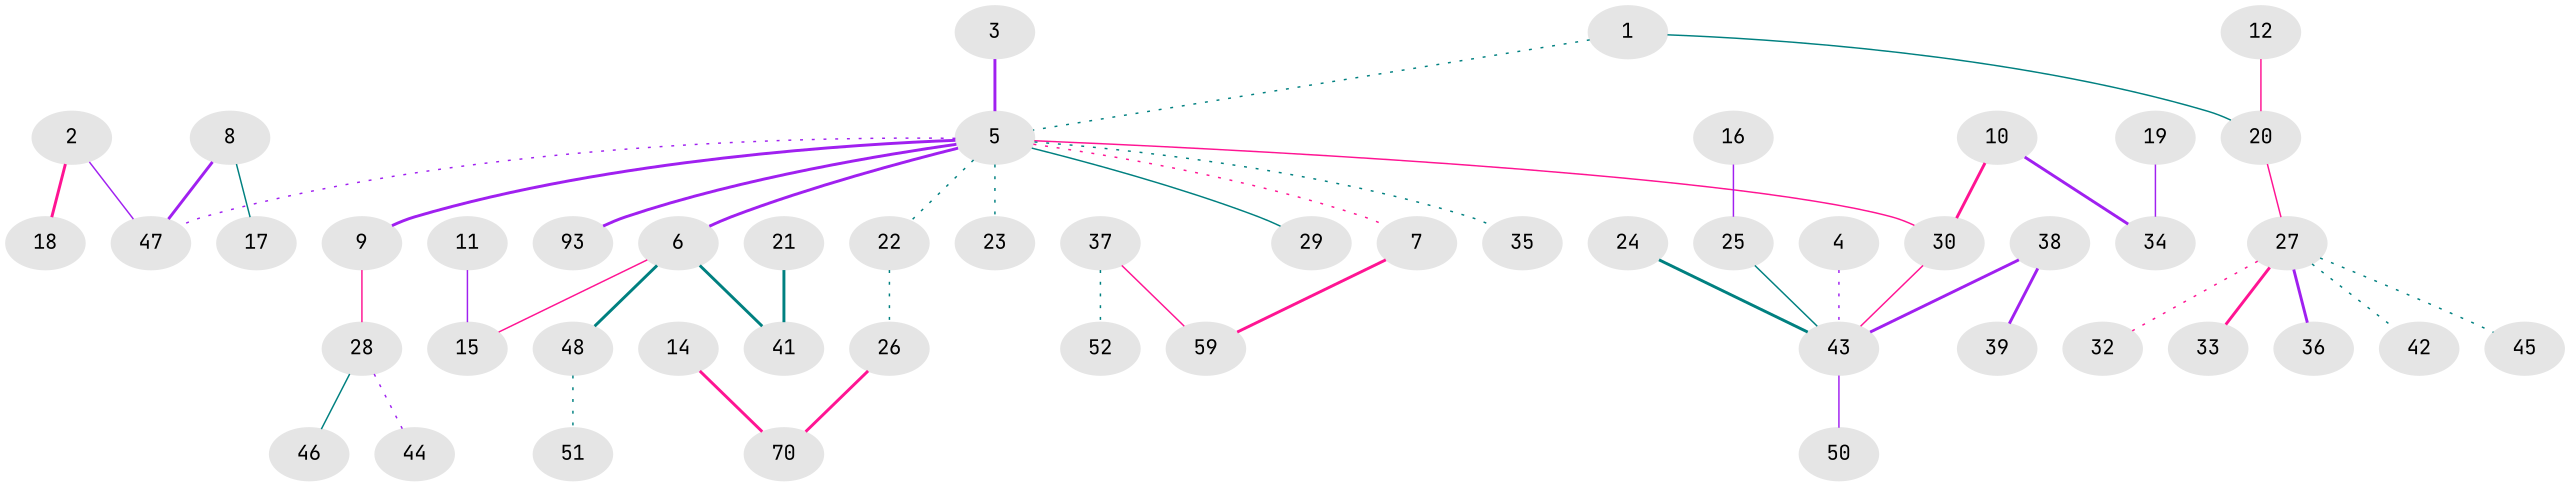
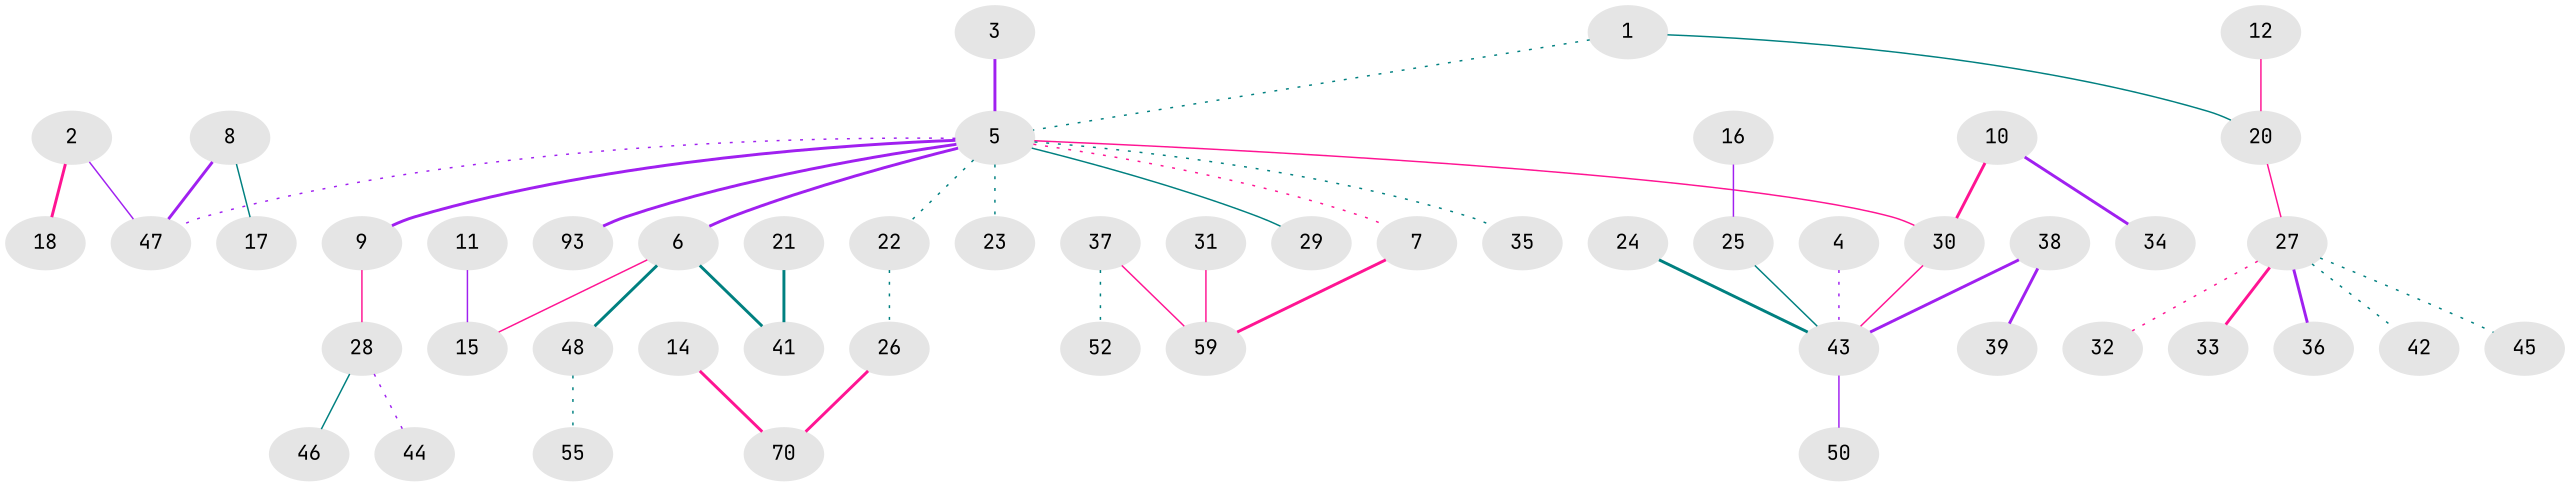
(2155, 138) -> none
none -> (1206, 243)
(573, 454) -> (573, 454)
